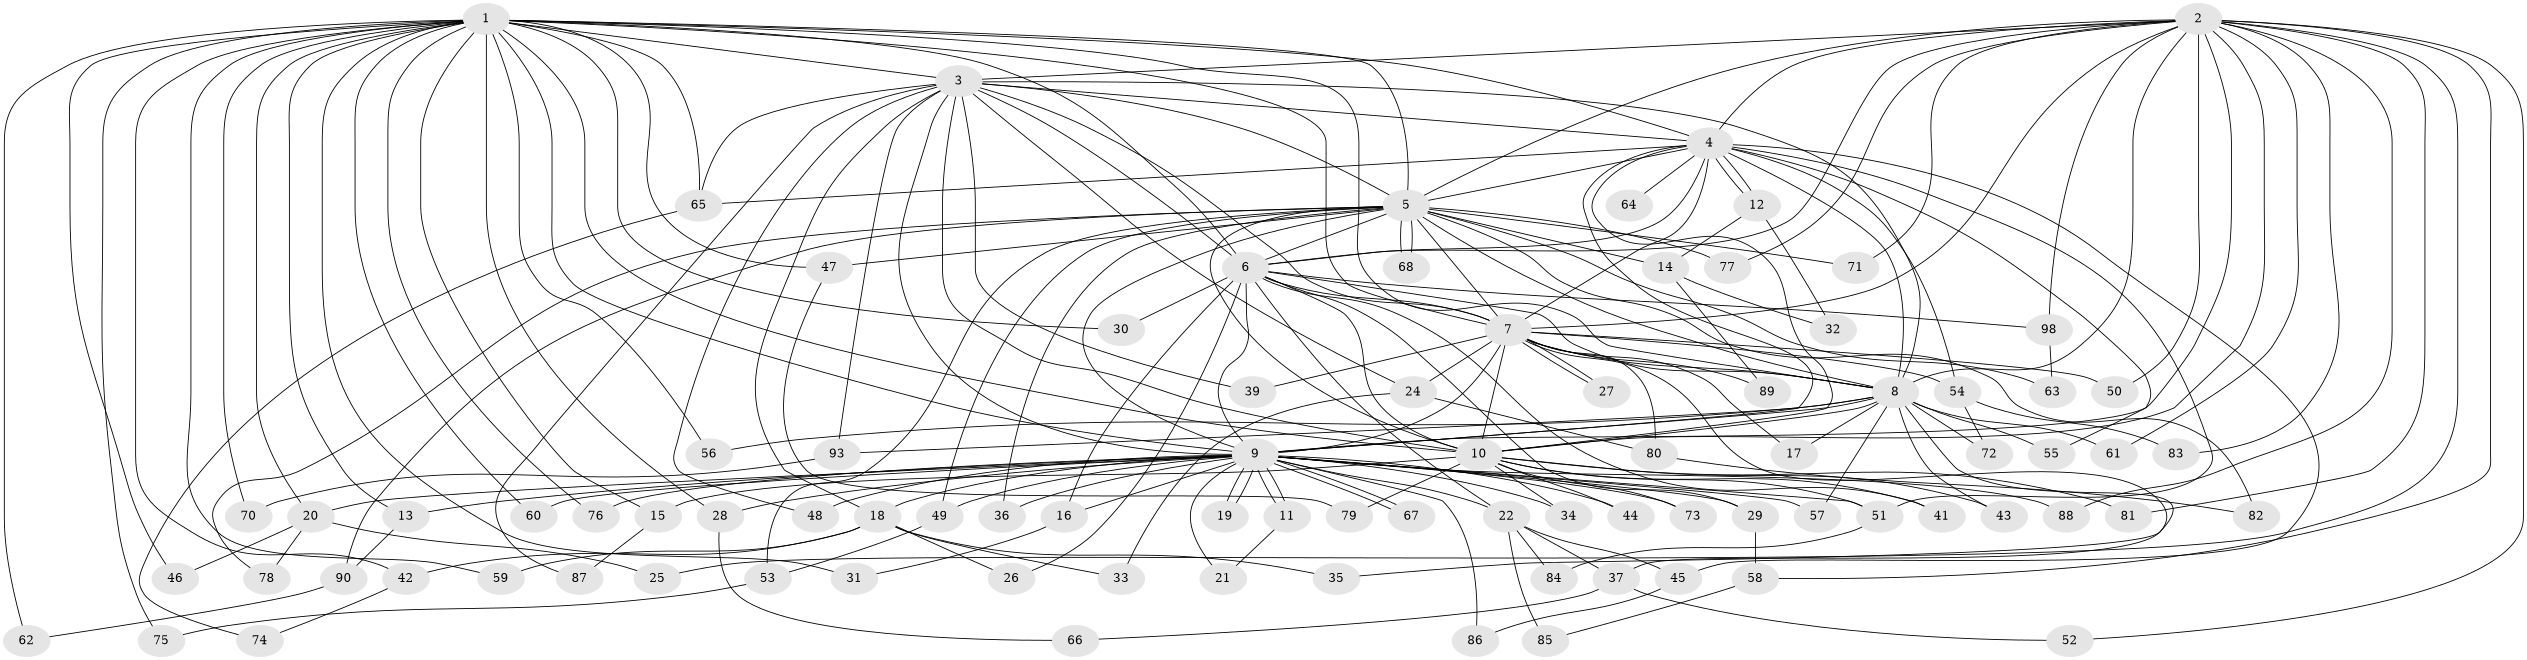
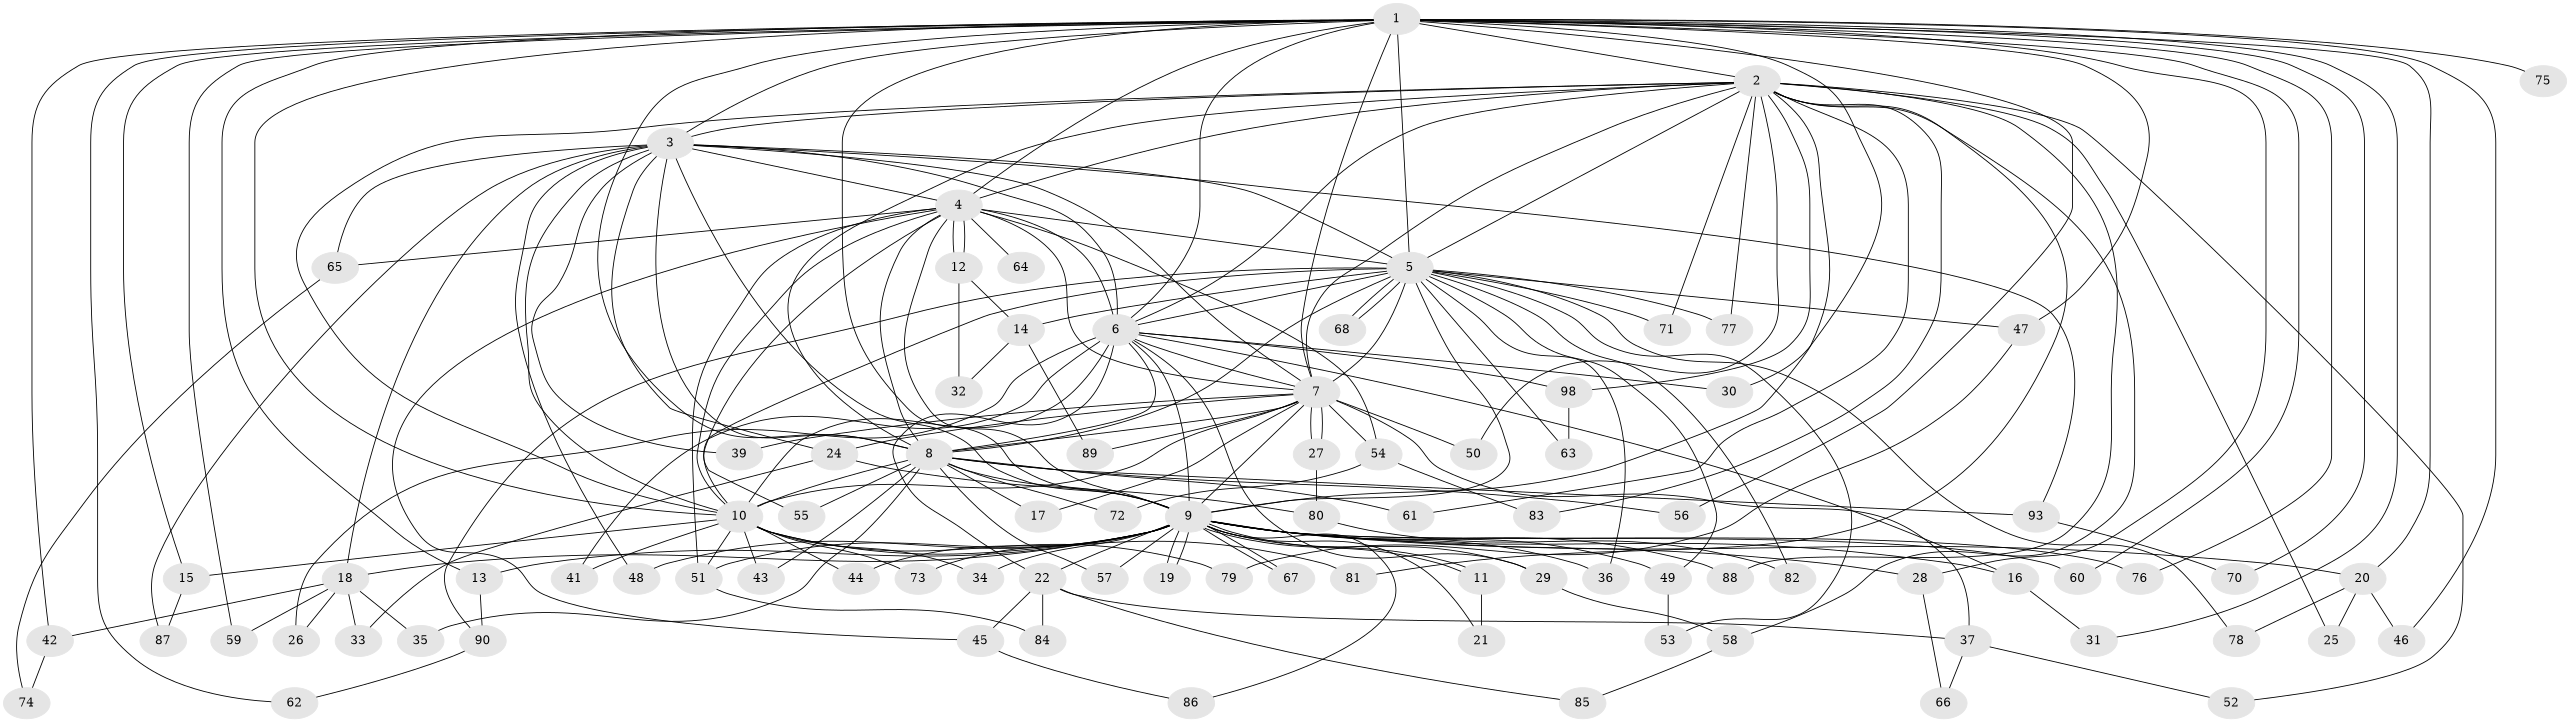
(651, 58) -> (1577, 50)
(1635, 374) -> (1317, 490)
(464, 609) -> none
